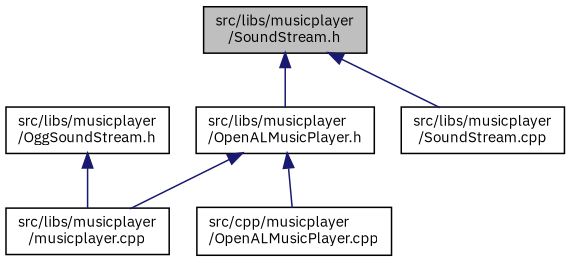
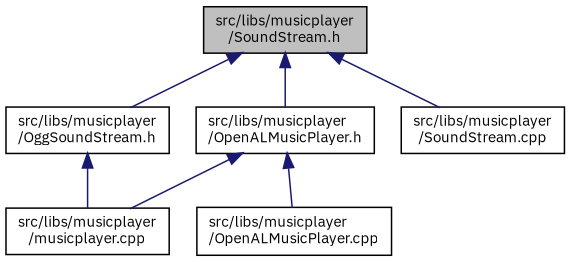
none -> (179, 84)
(294, 231) -> (294, 231)
